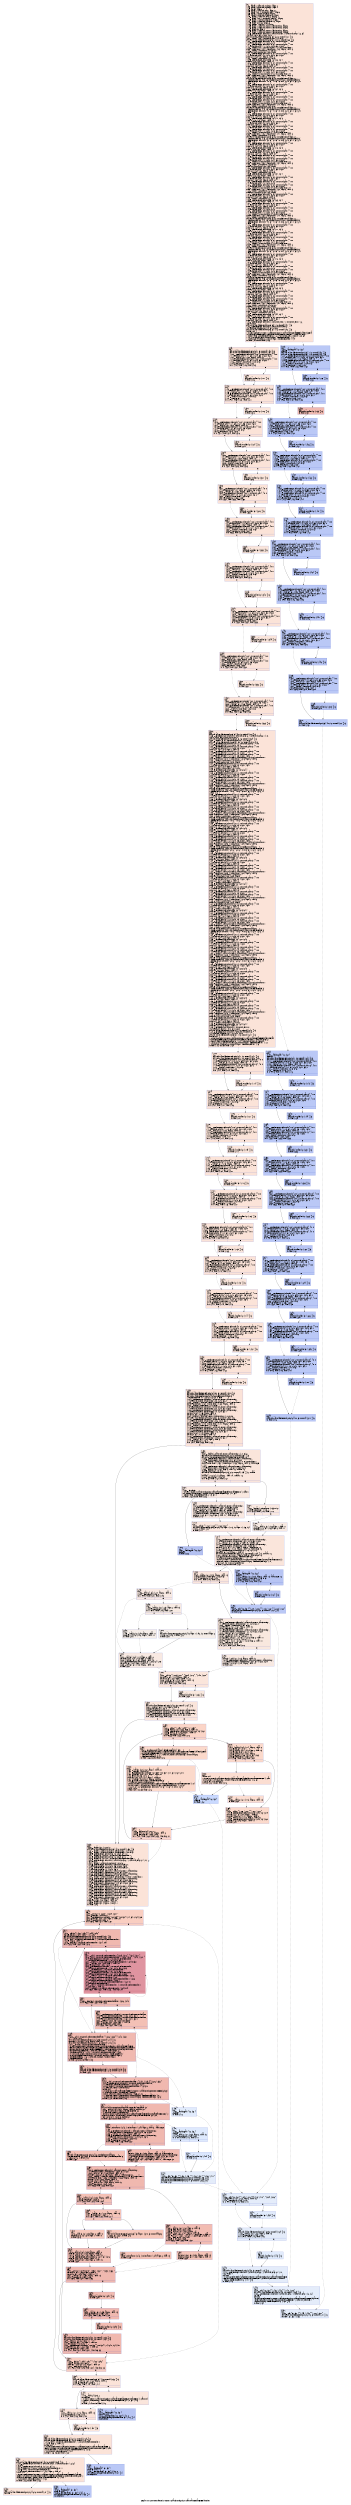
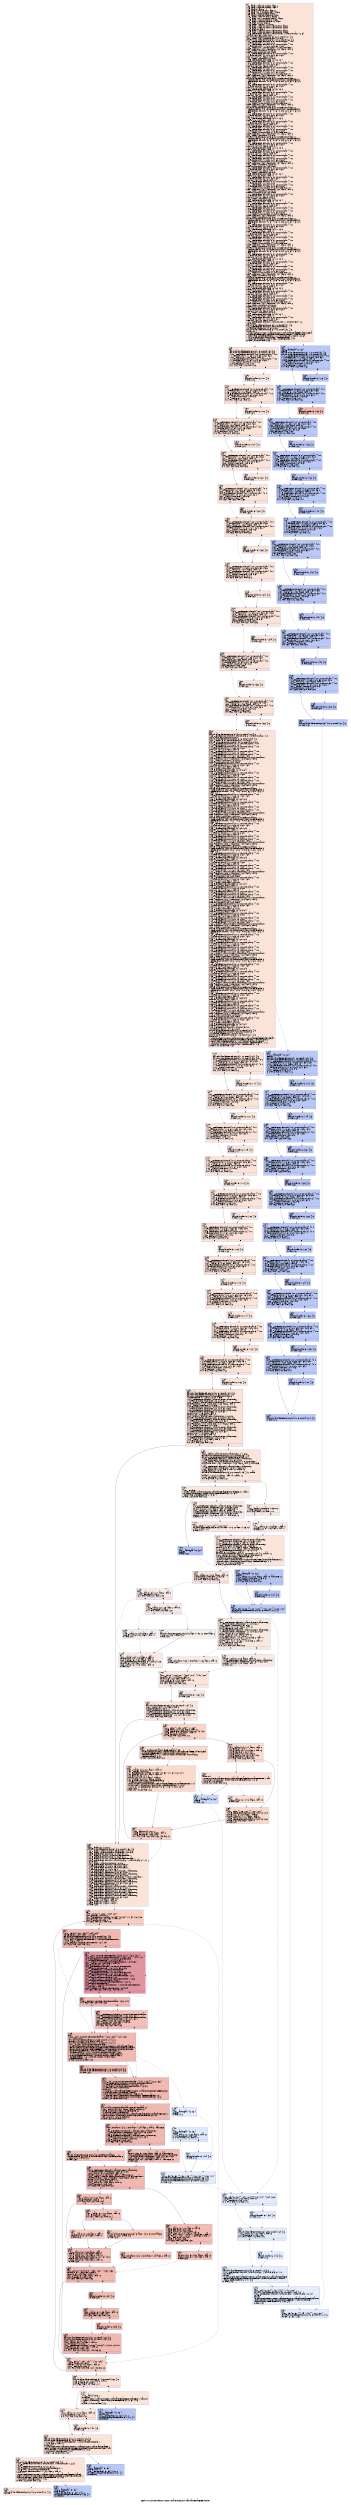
(254, 9) -> (255, 9)
none -> (193, 1660)
(103, 2063) -> (130, 2068)
